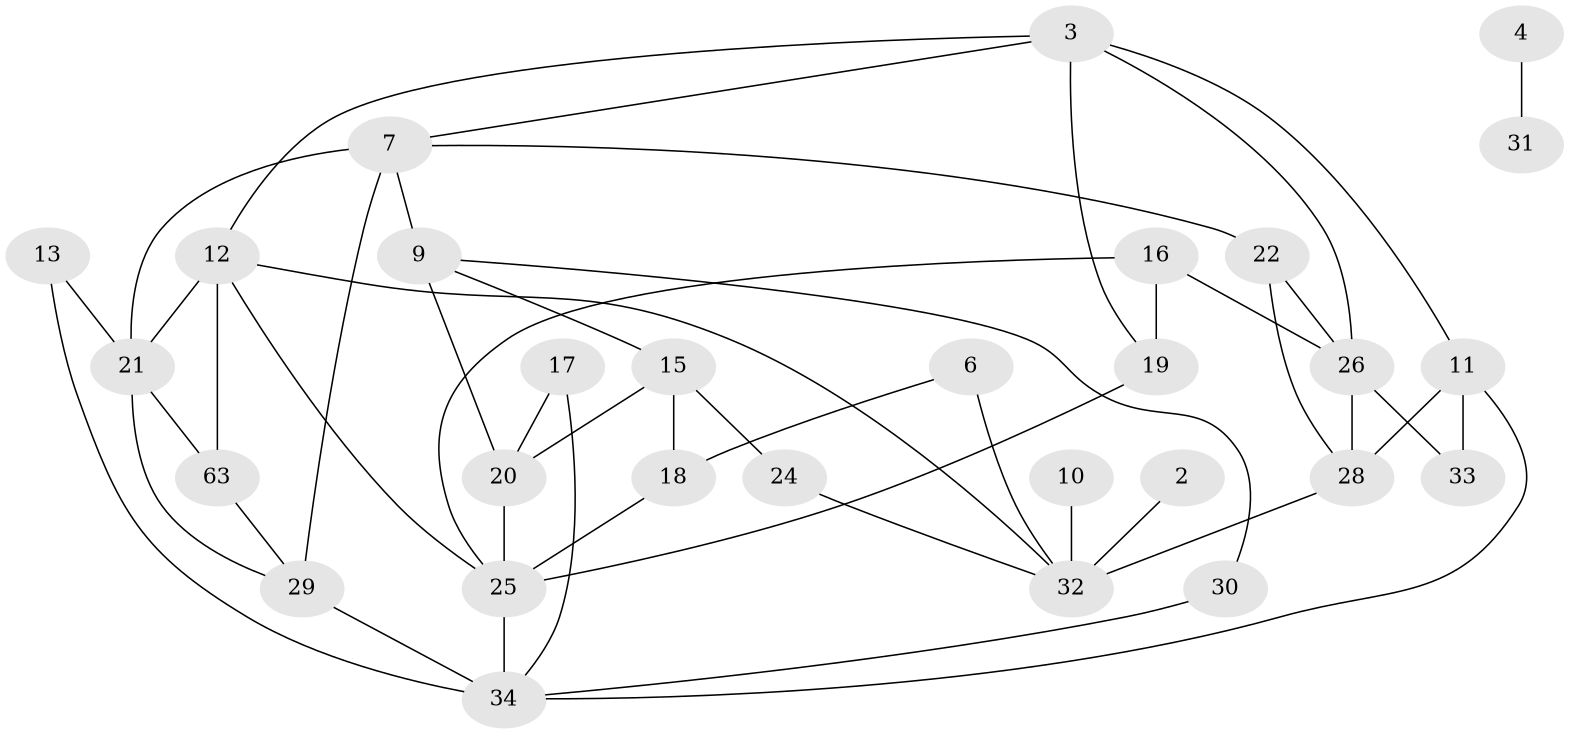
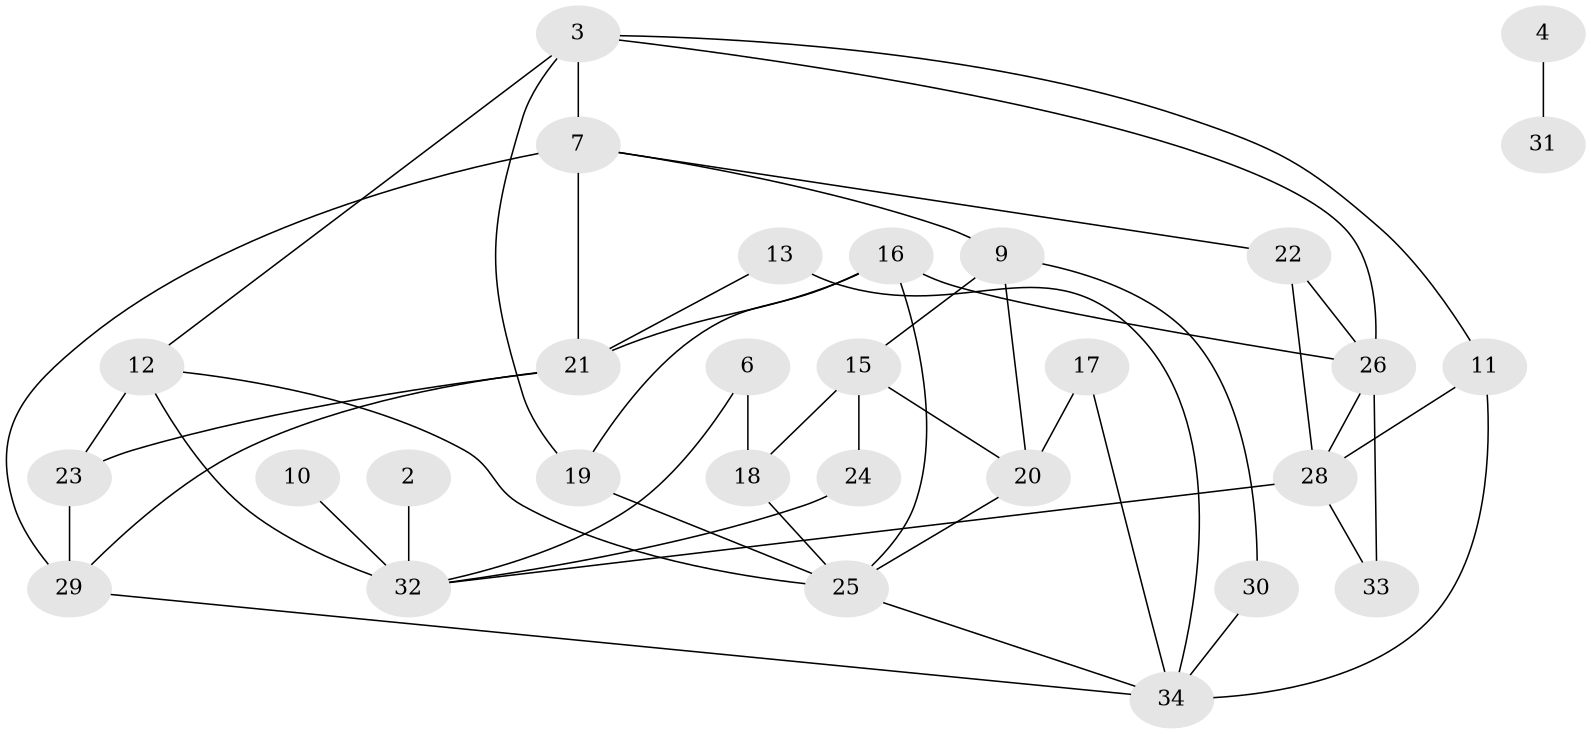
(175, 311) -> (704, 320)
(1463, 423) -> (1346, 533)
(217, 478) -> (70, 478)
